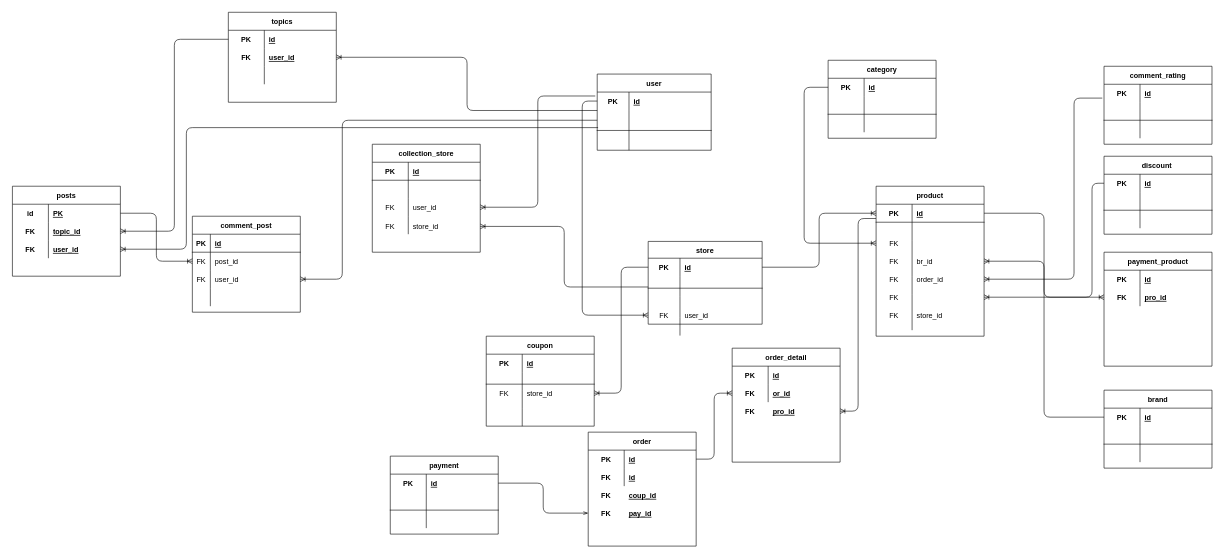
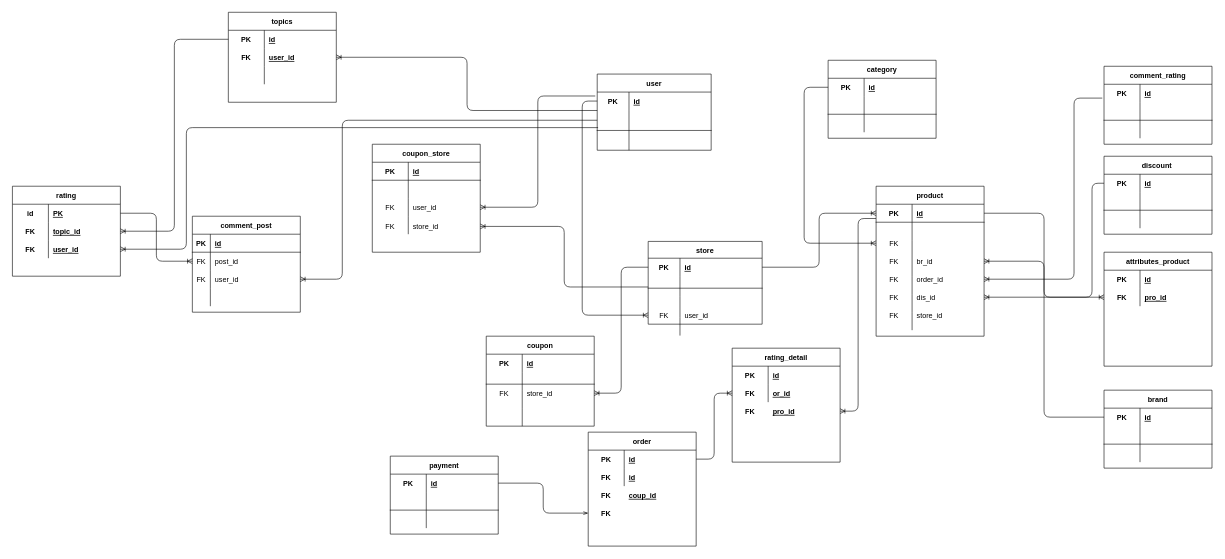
(426, 154) -> (426, 154)
(66, 196) -> (66, 196)
(1158, 262) -> (1158, 262)
none -> (948, 297)
(786, 358) -> (786, 358)
(660, 513) -> none
